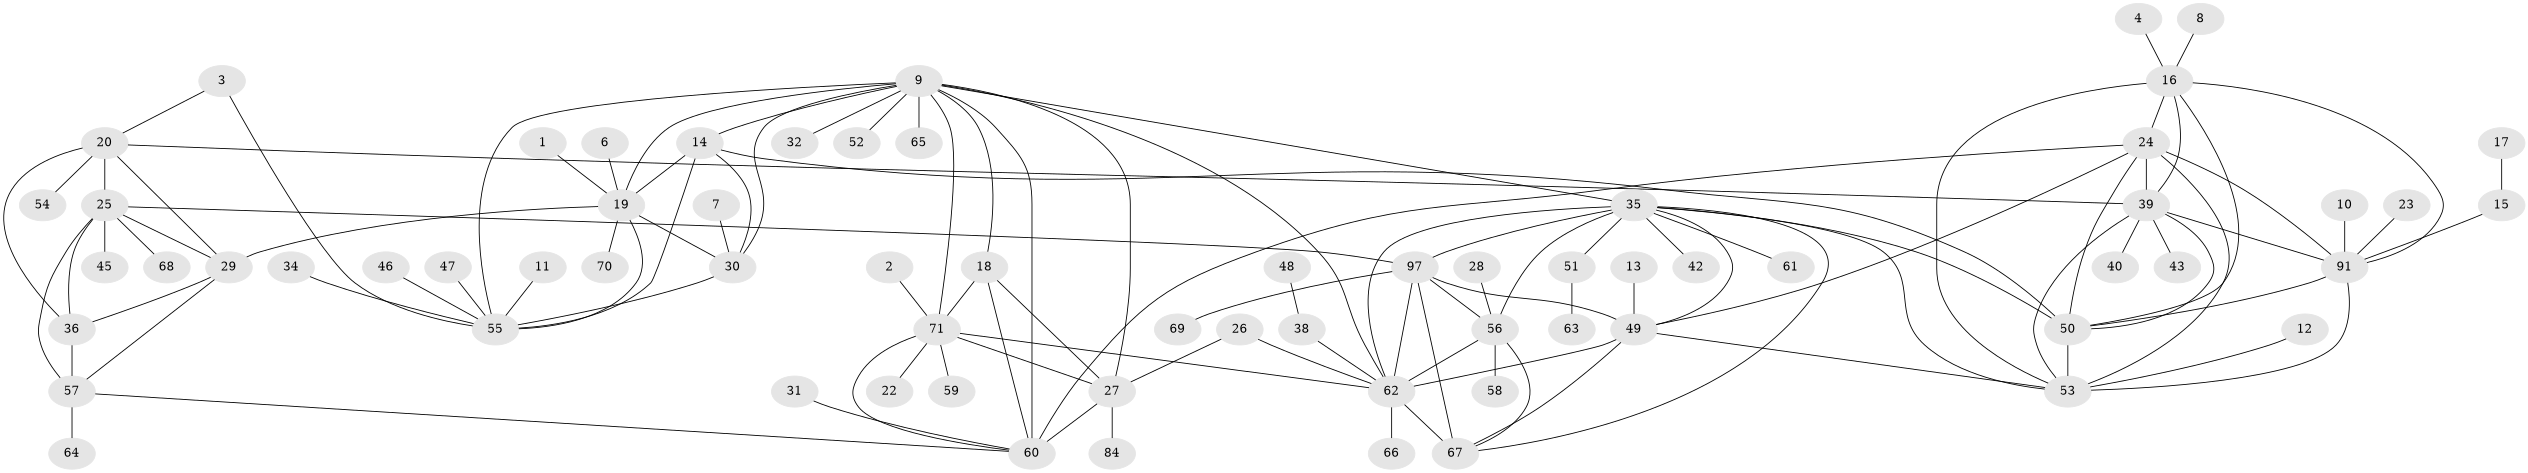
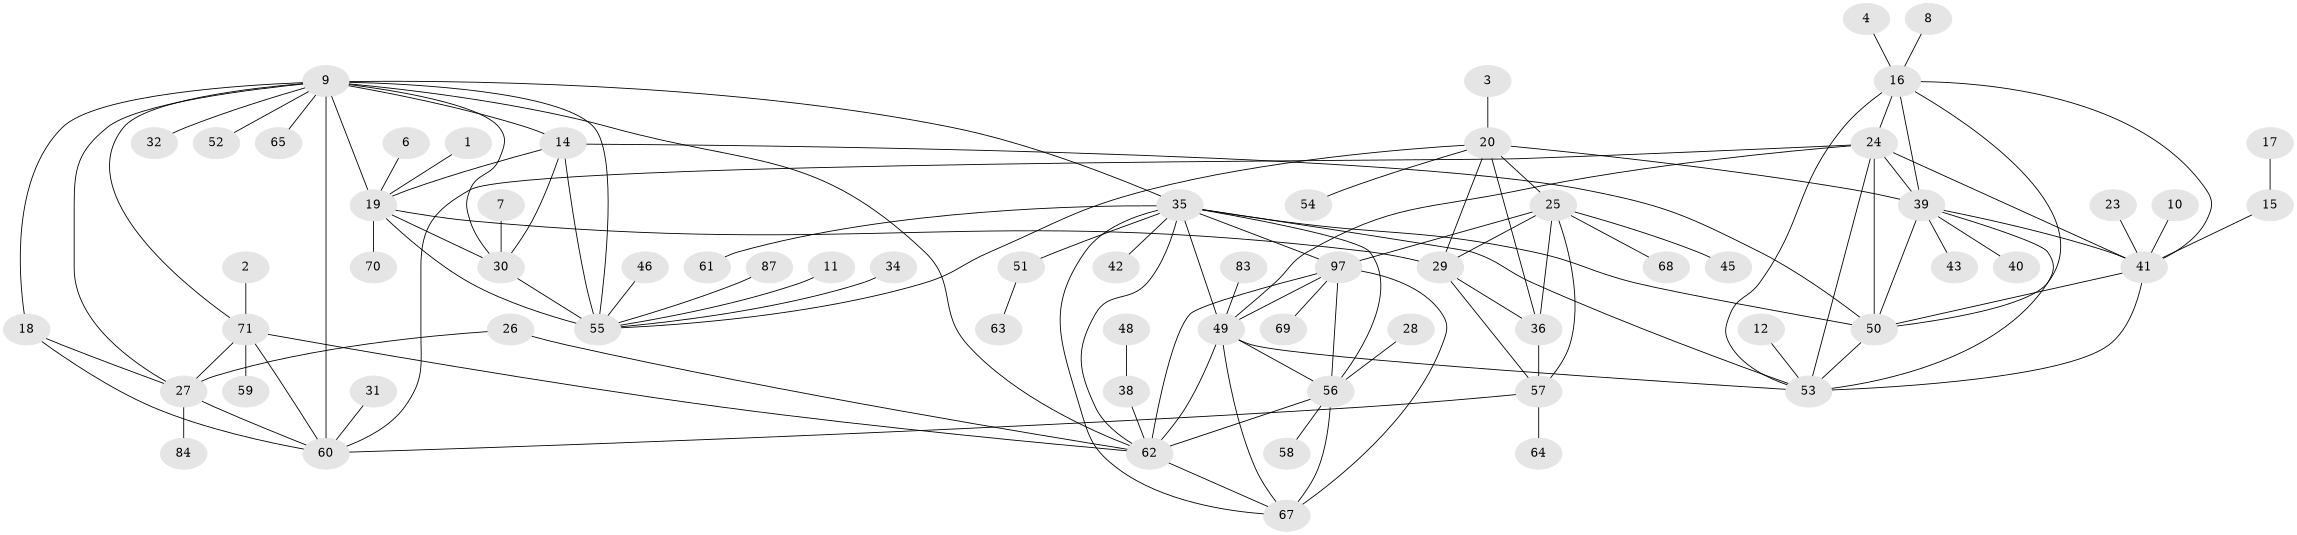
(322, 246) -> (1060, 220)
(448, 267) -> (769, 267)
(1634, 267) -> (1244, 267)
(2345, 267) -> (2144, 267)
(961, 298) -> none
none -> (1276, 360)
(890, 392) -> none
(1392, 454) -> none
